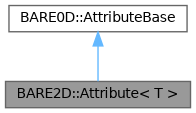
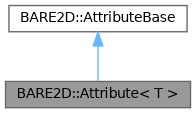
(98, 19) -> (98, 19)
